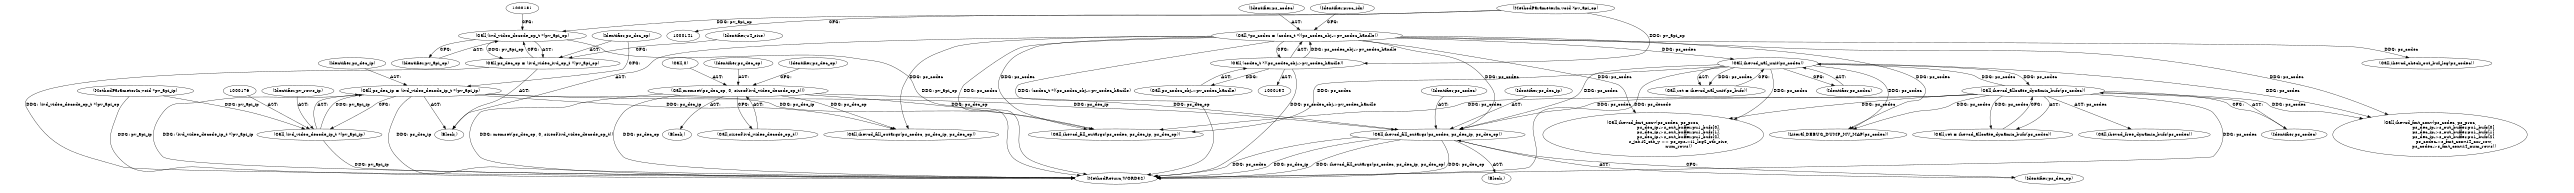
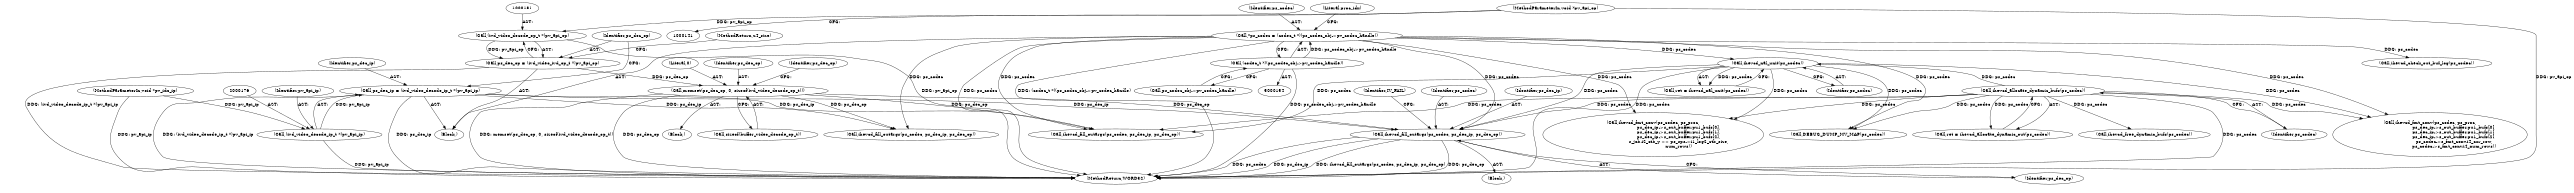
(1342, 8) -> (1342, 8)
(528, 22) -> (528, 22)
(744, 36) -> (744, 36)
(1548, 61) -> (2368, 168)
(426, 63) -> none
(680, 63) -> (680, 63)
(1924, 66) -> none
none -> (638, 77)
(1227, 77) -> (1227, 77)
(1252, 77) -> (1252, 77)
(135, 91) -> (135, 91)
(240, 91) -> (240, 91)
(298, 91) -> (298, 91)
(1274, 91) -> (1274, 91)
none -> (1385, 91)
(1706, 91) -> (1706, 91)
(73, 105) -> (73, 105)
(1653, 105) -> (1653, 105)
(2091, 105) -> (2091, 105)
(364, 111) -> none
(758, 135) -> (758, 135)
(1838, 135) -> (1838, 135)
(1993, 135) -> (1993, 135)
